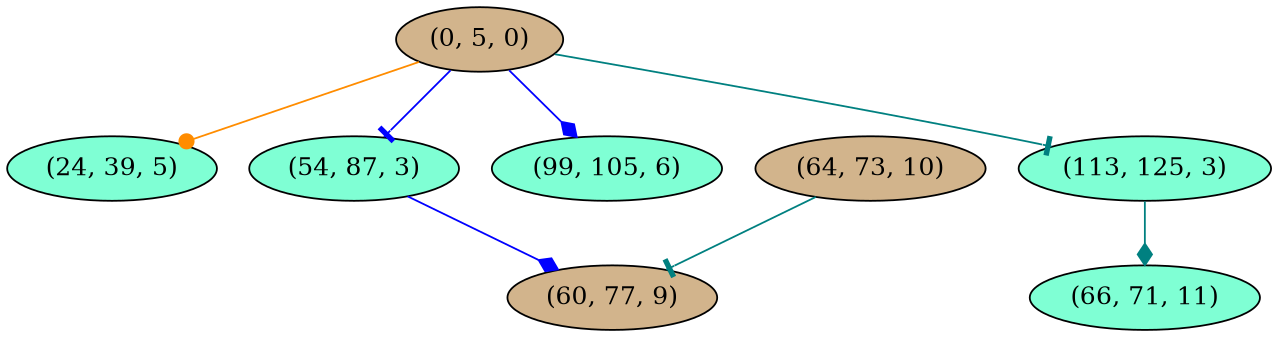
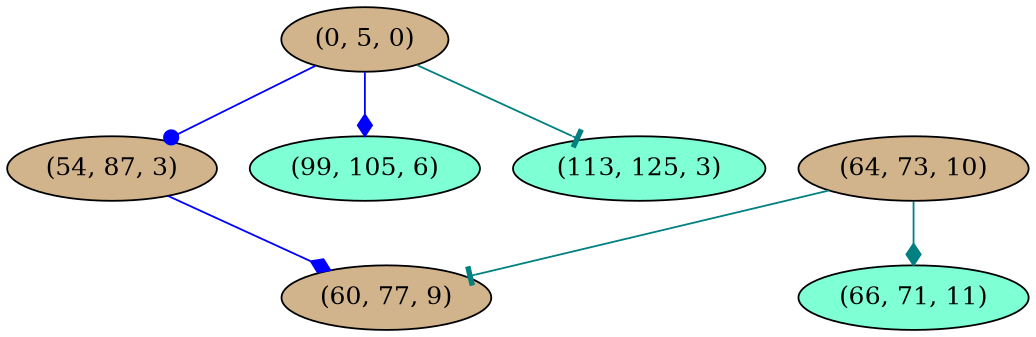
(421, 100) -> (247, 100)
(112, 169) -> none
(354, 169) -> (112, 169)
(1145, 223) -> (914, 223)
